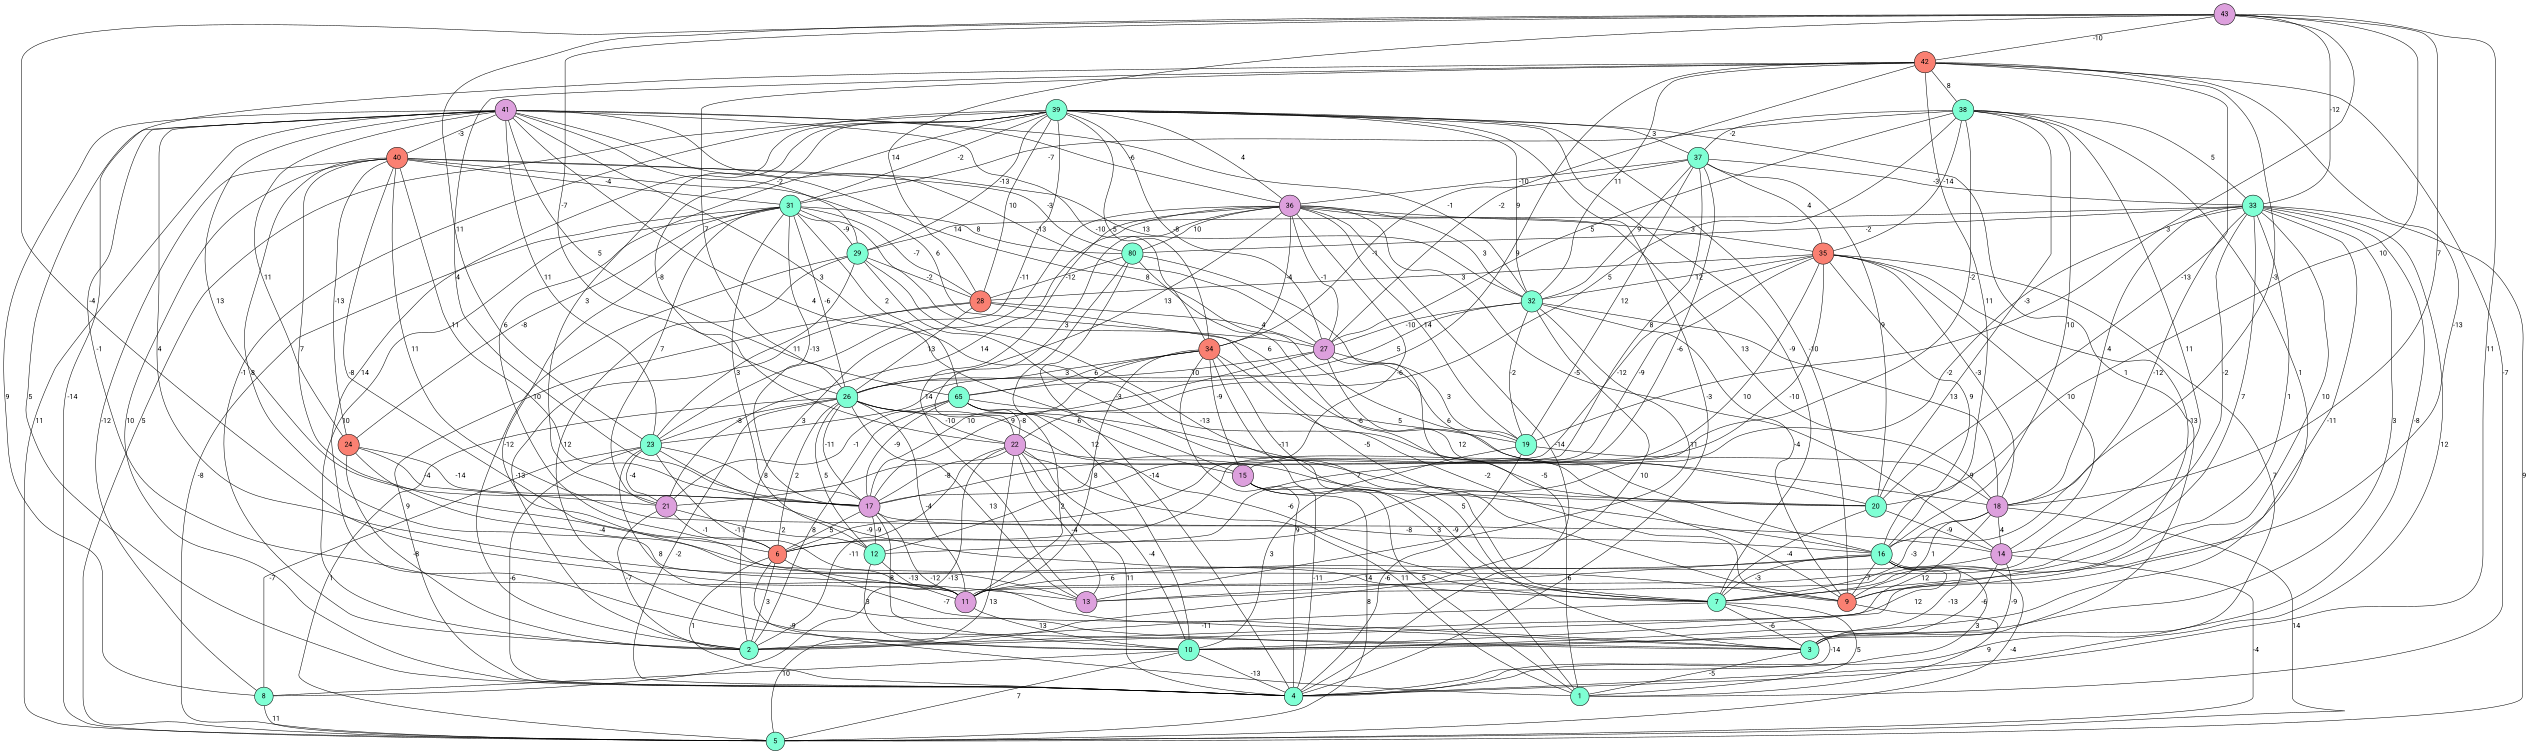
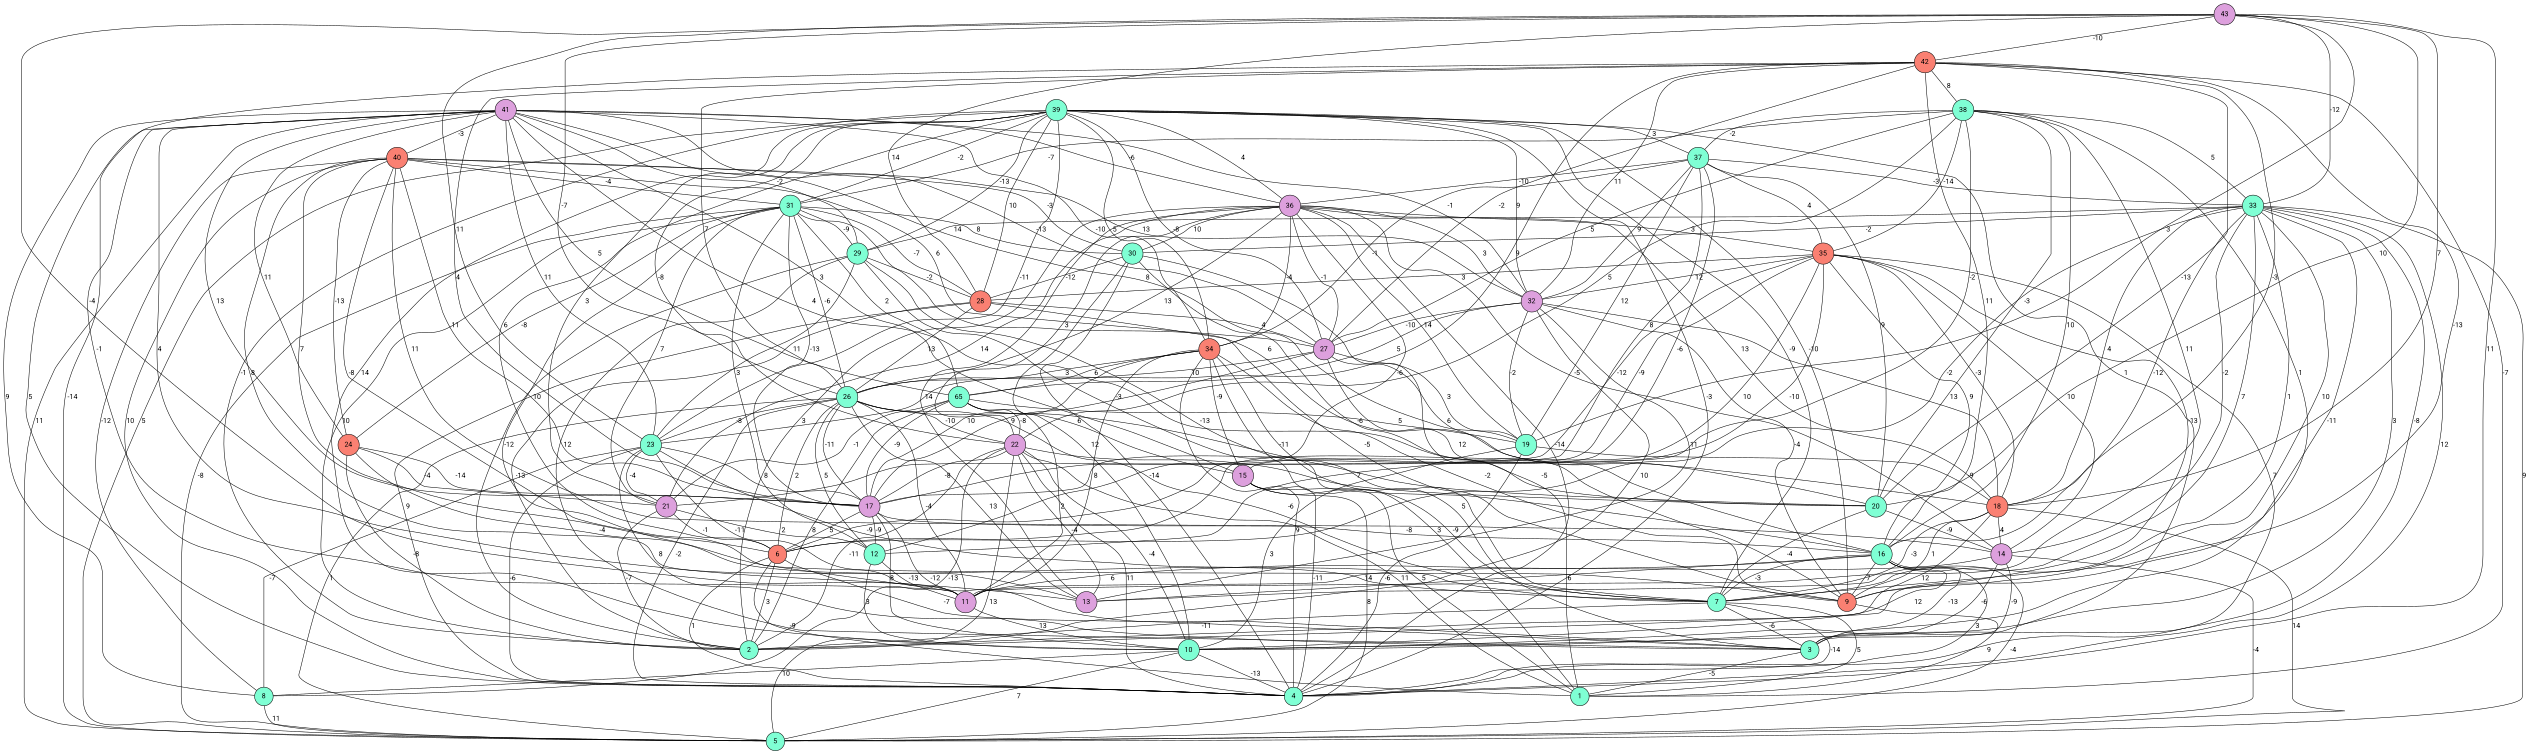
(1132, 254) -> (1132, 254)
(1532, 301) -> (1532, 301)
(1997, 506) -> (1997, 506)
